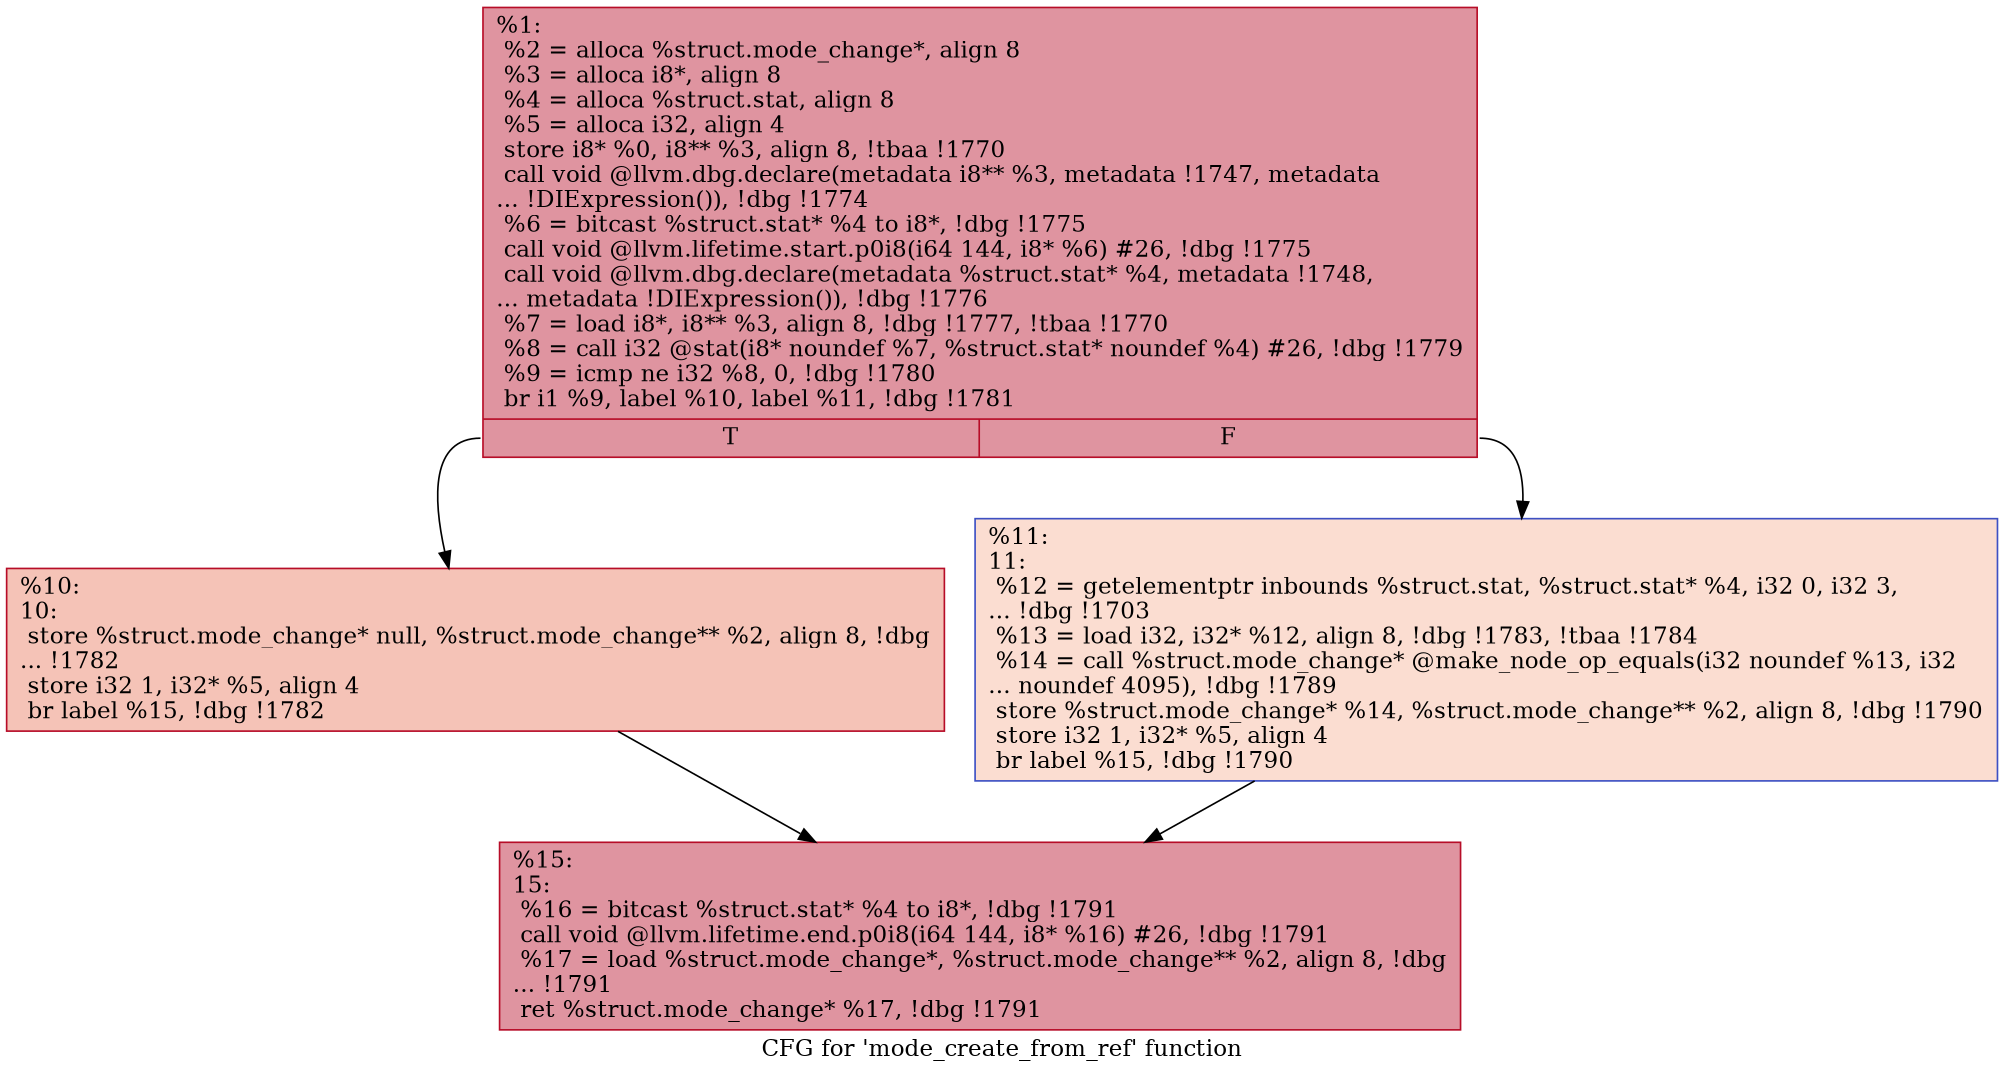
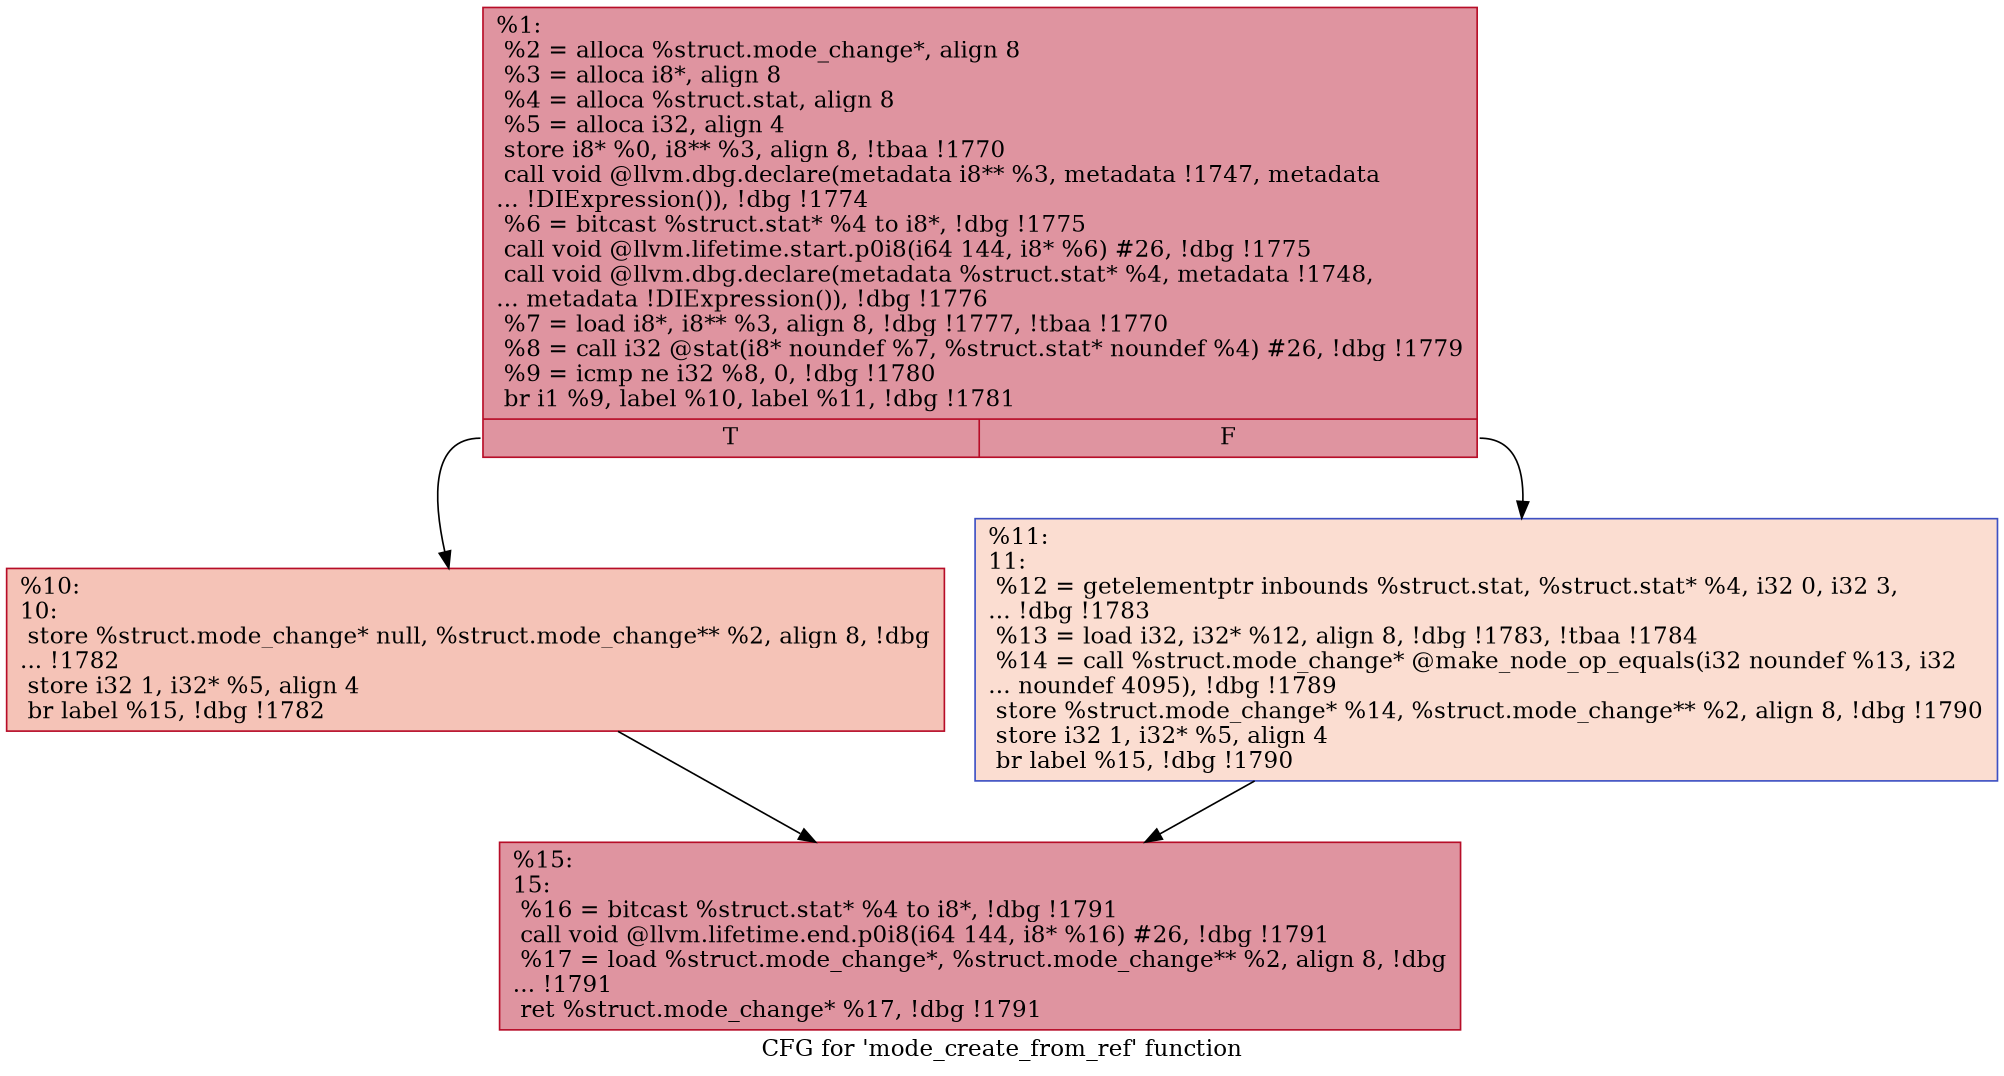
(1070, 612) -> (1070, 612)
